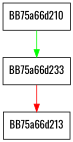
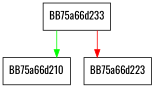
(37, 40) -> (57, 40)
(37, 126) -> (118, 71)
